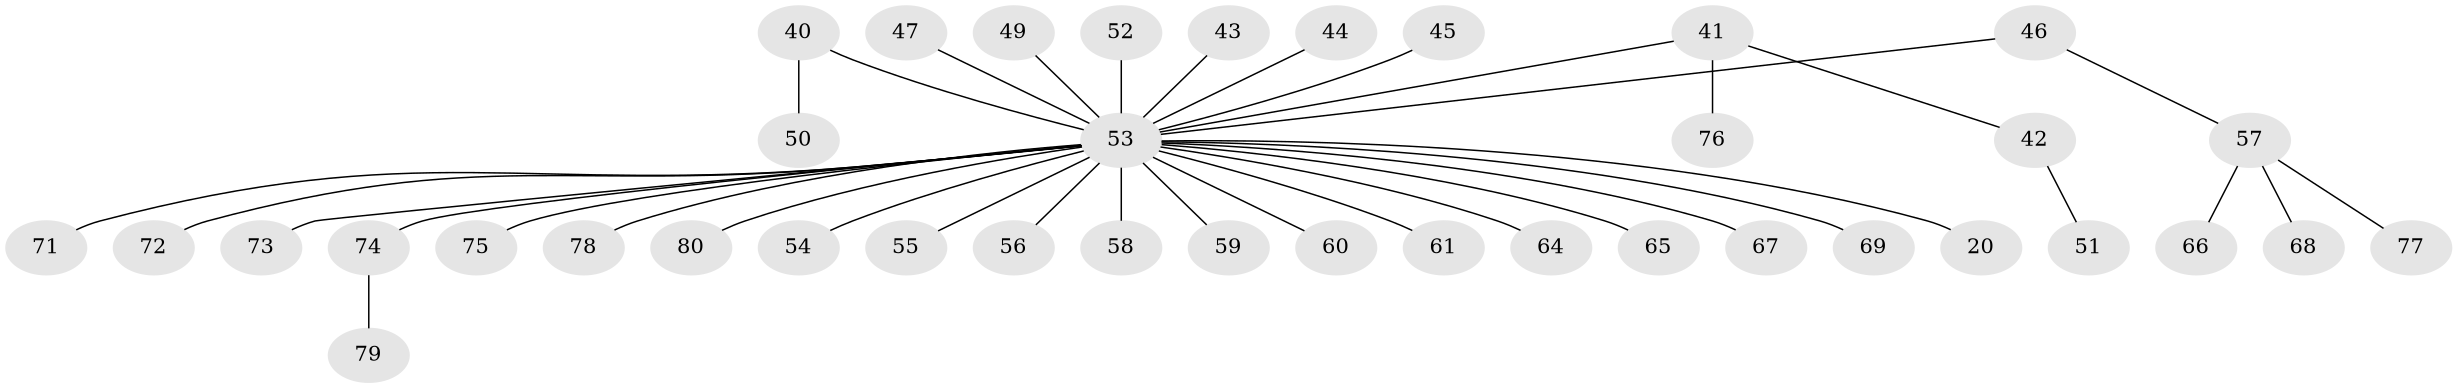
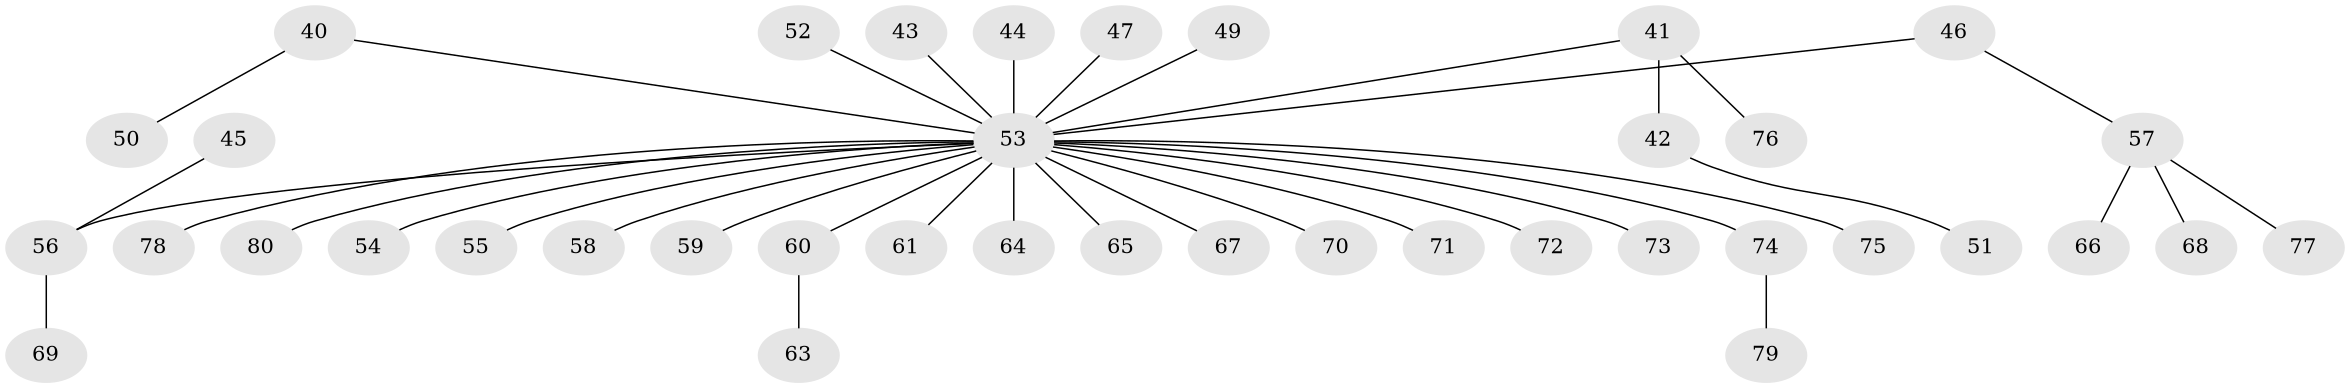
(1287, 94) -> (140, 194)
(1506, 163) -> (46, 302)
(1981, 248) -> (1336, 248)
none -> (799, 355)
